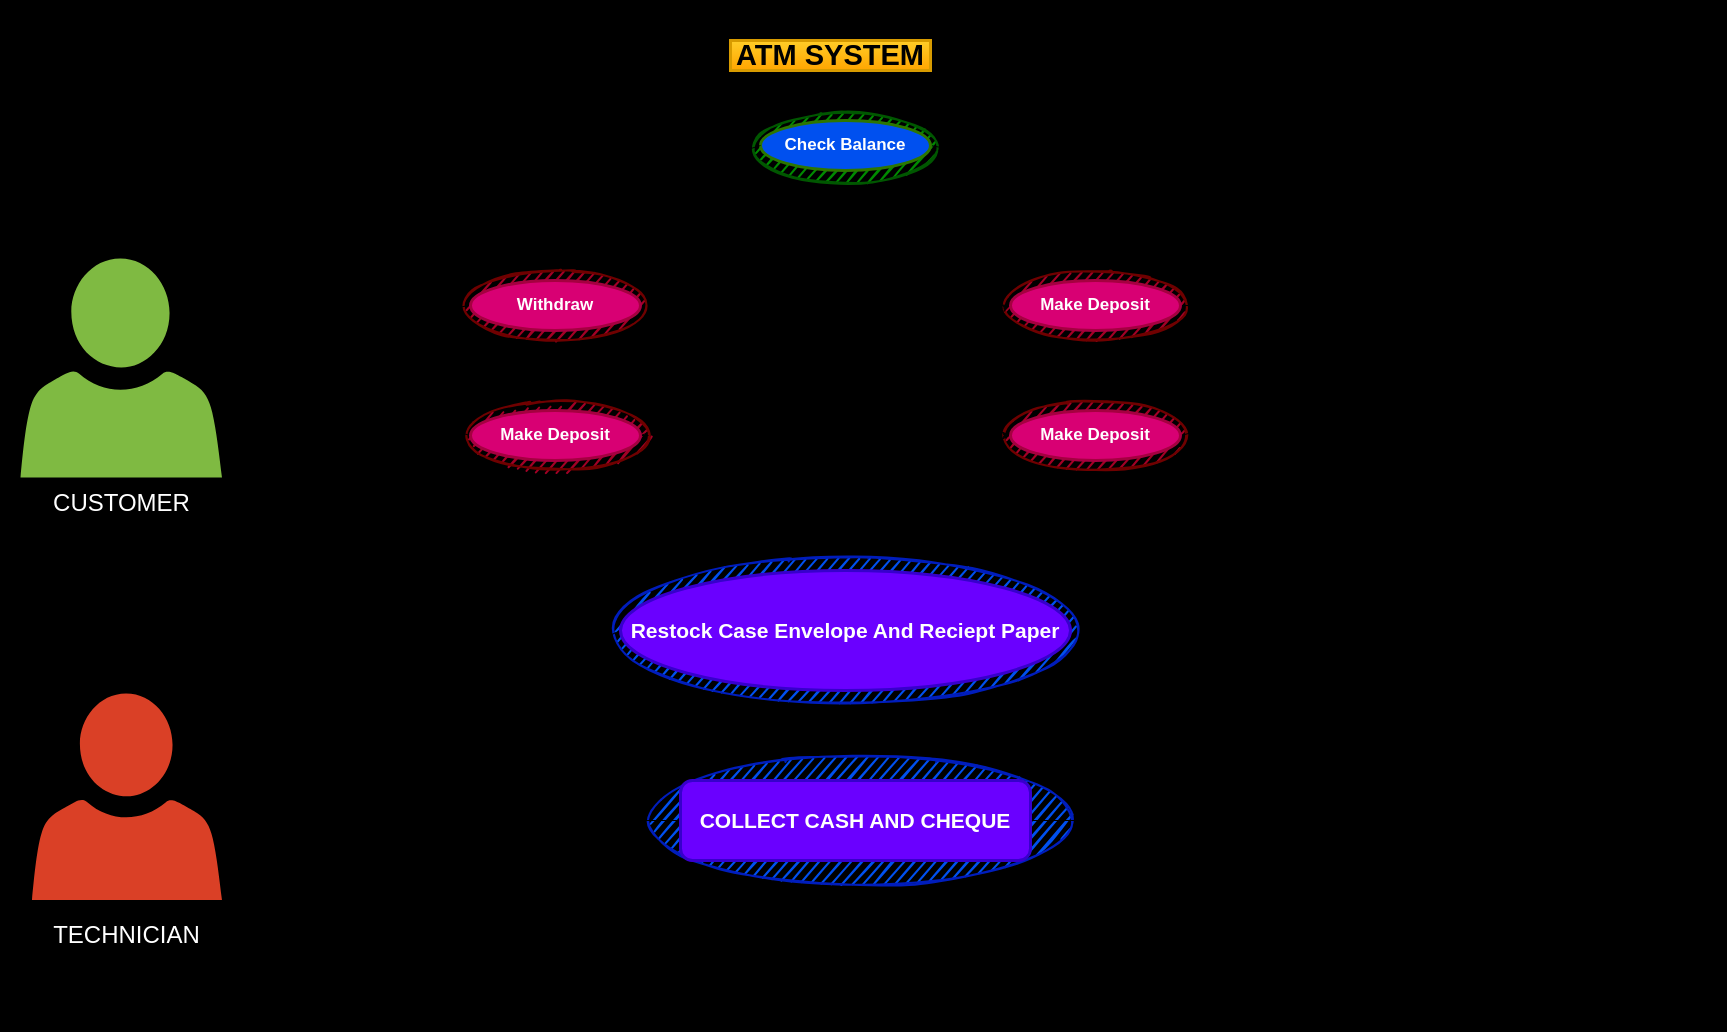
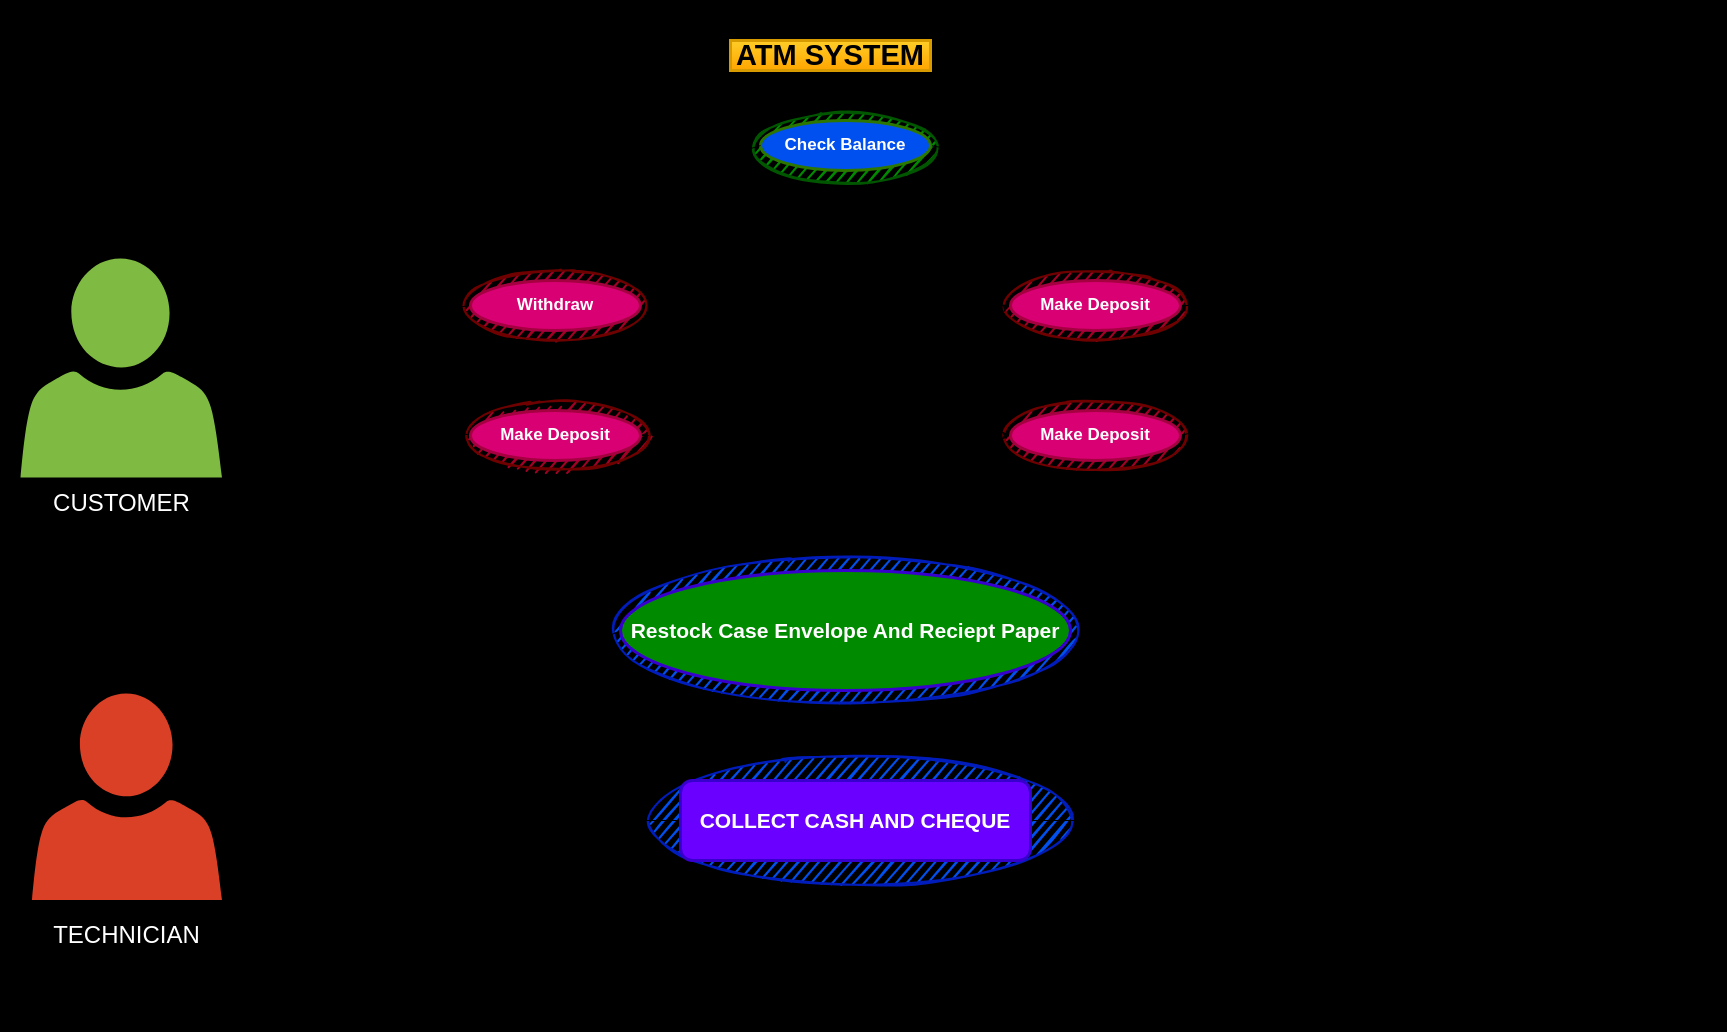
(846, 631) -> (846, 631)
